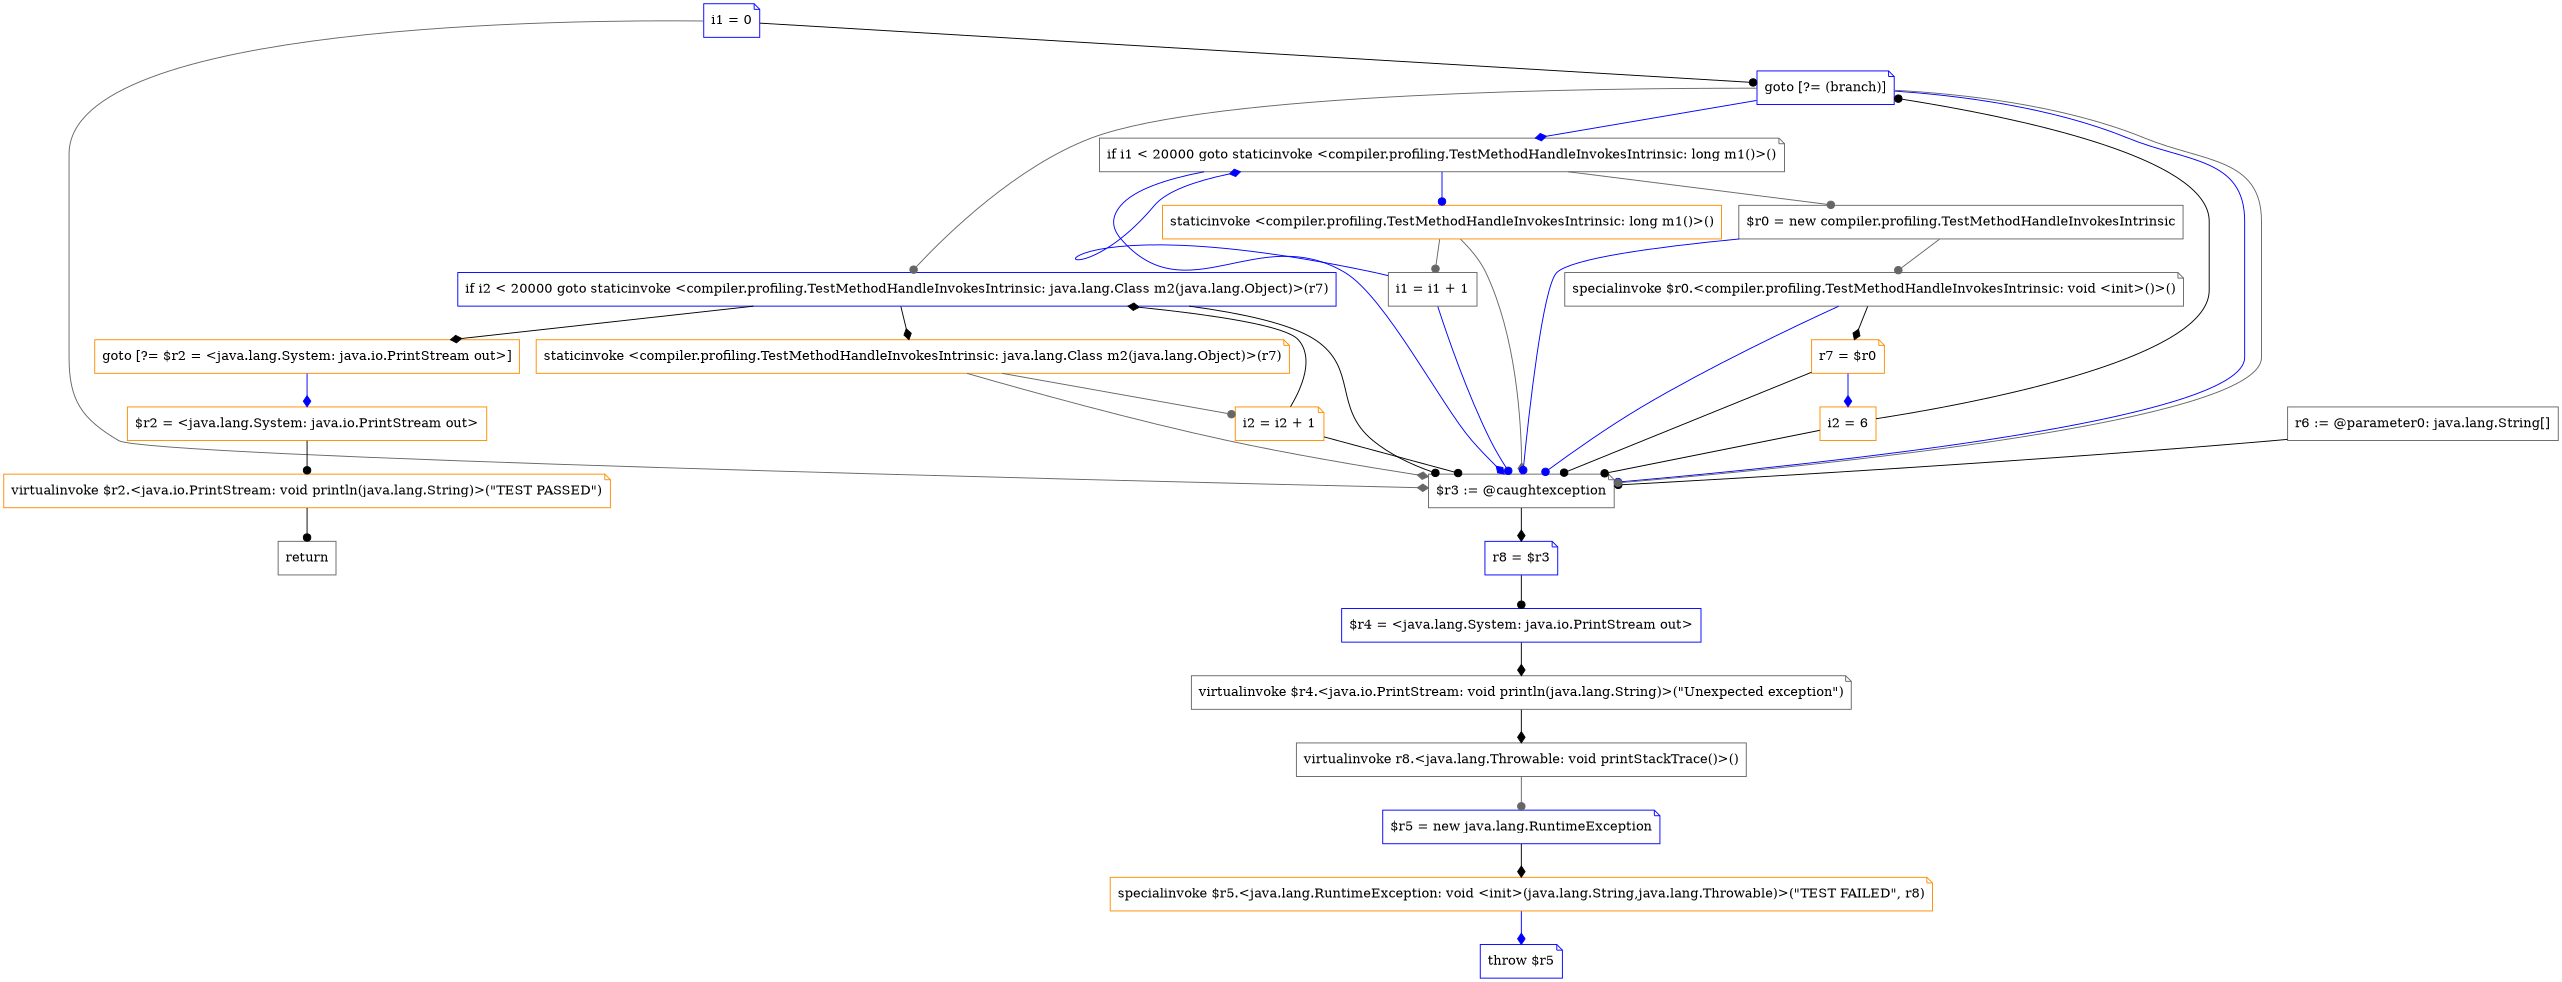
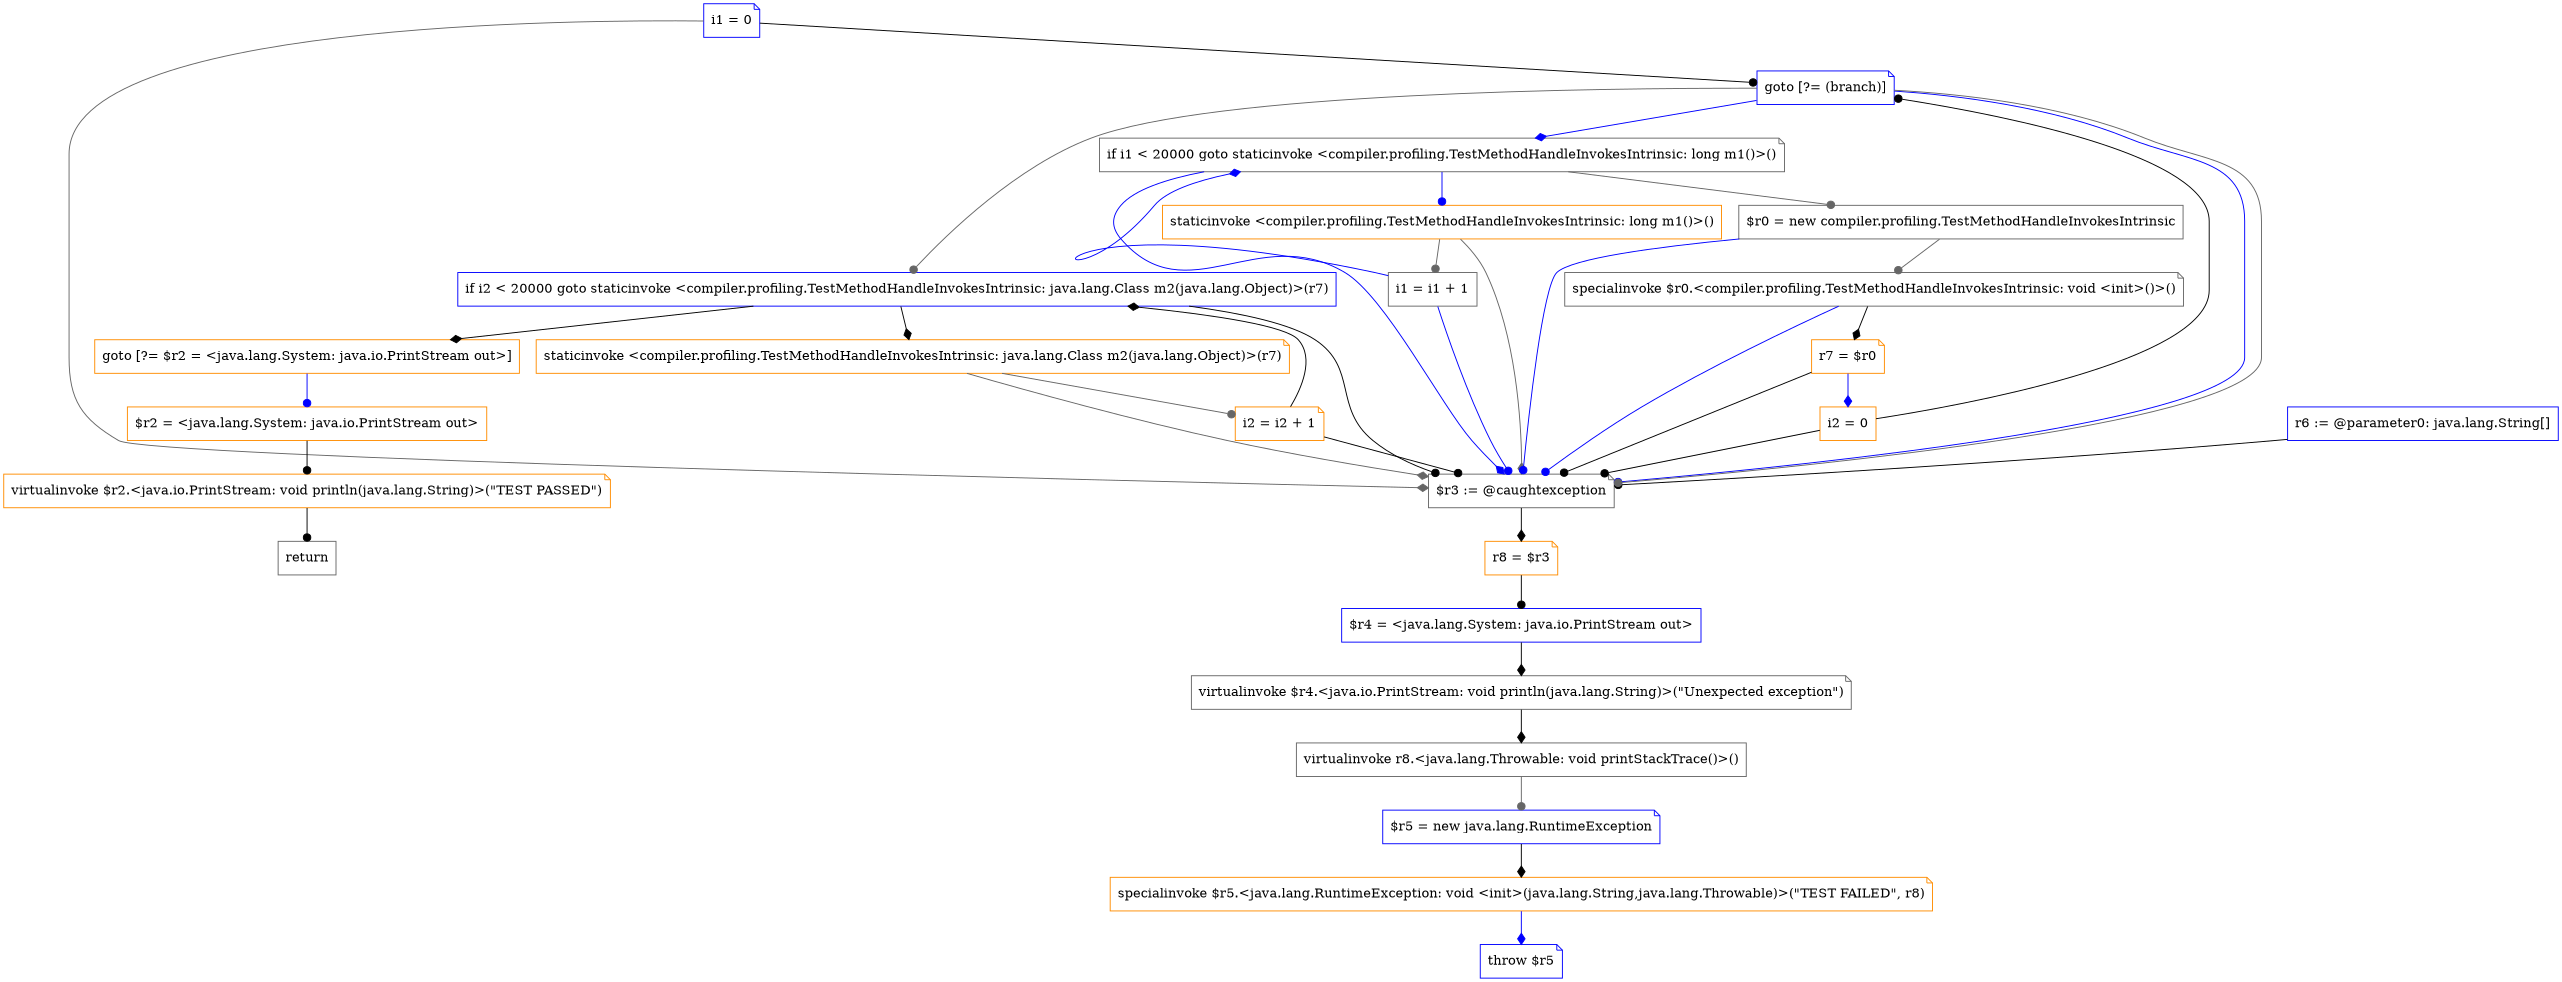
(307, 385) -> (307, 386)
(1848, 424) -> (1848, 424)
(2423, 424) -> (2423, 424)
(1521, 558) -> (1521, 558)
